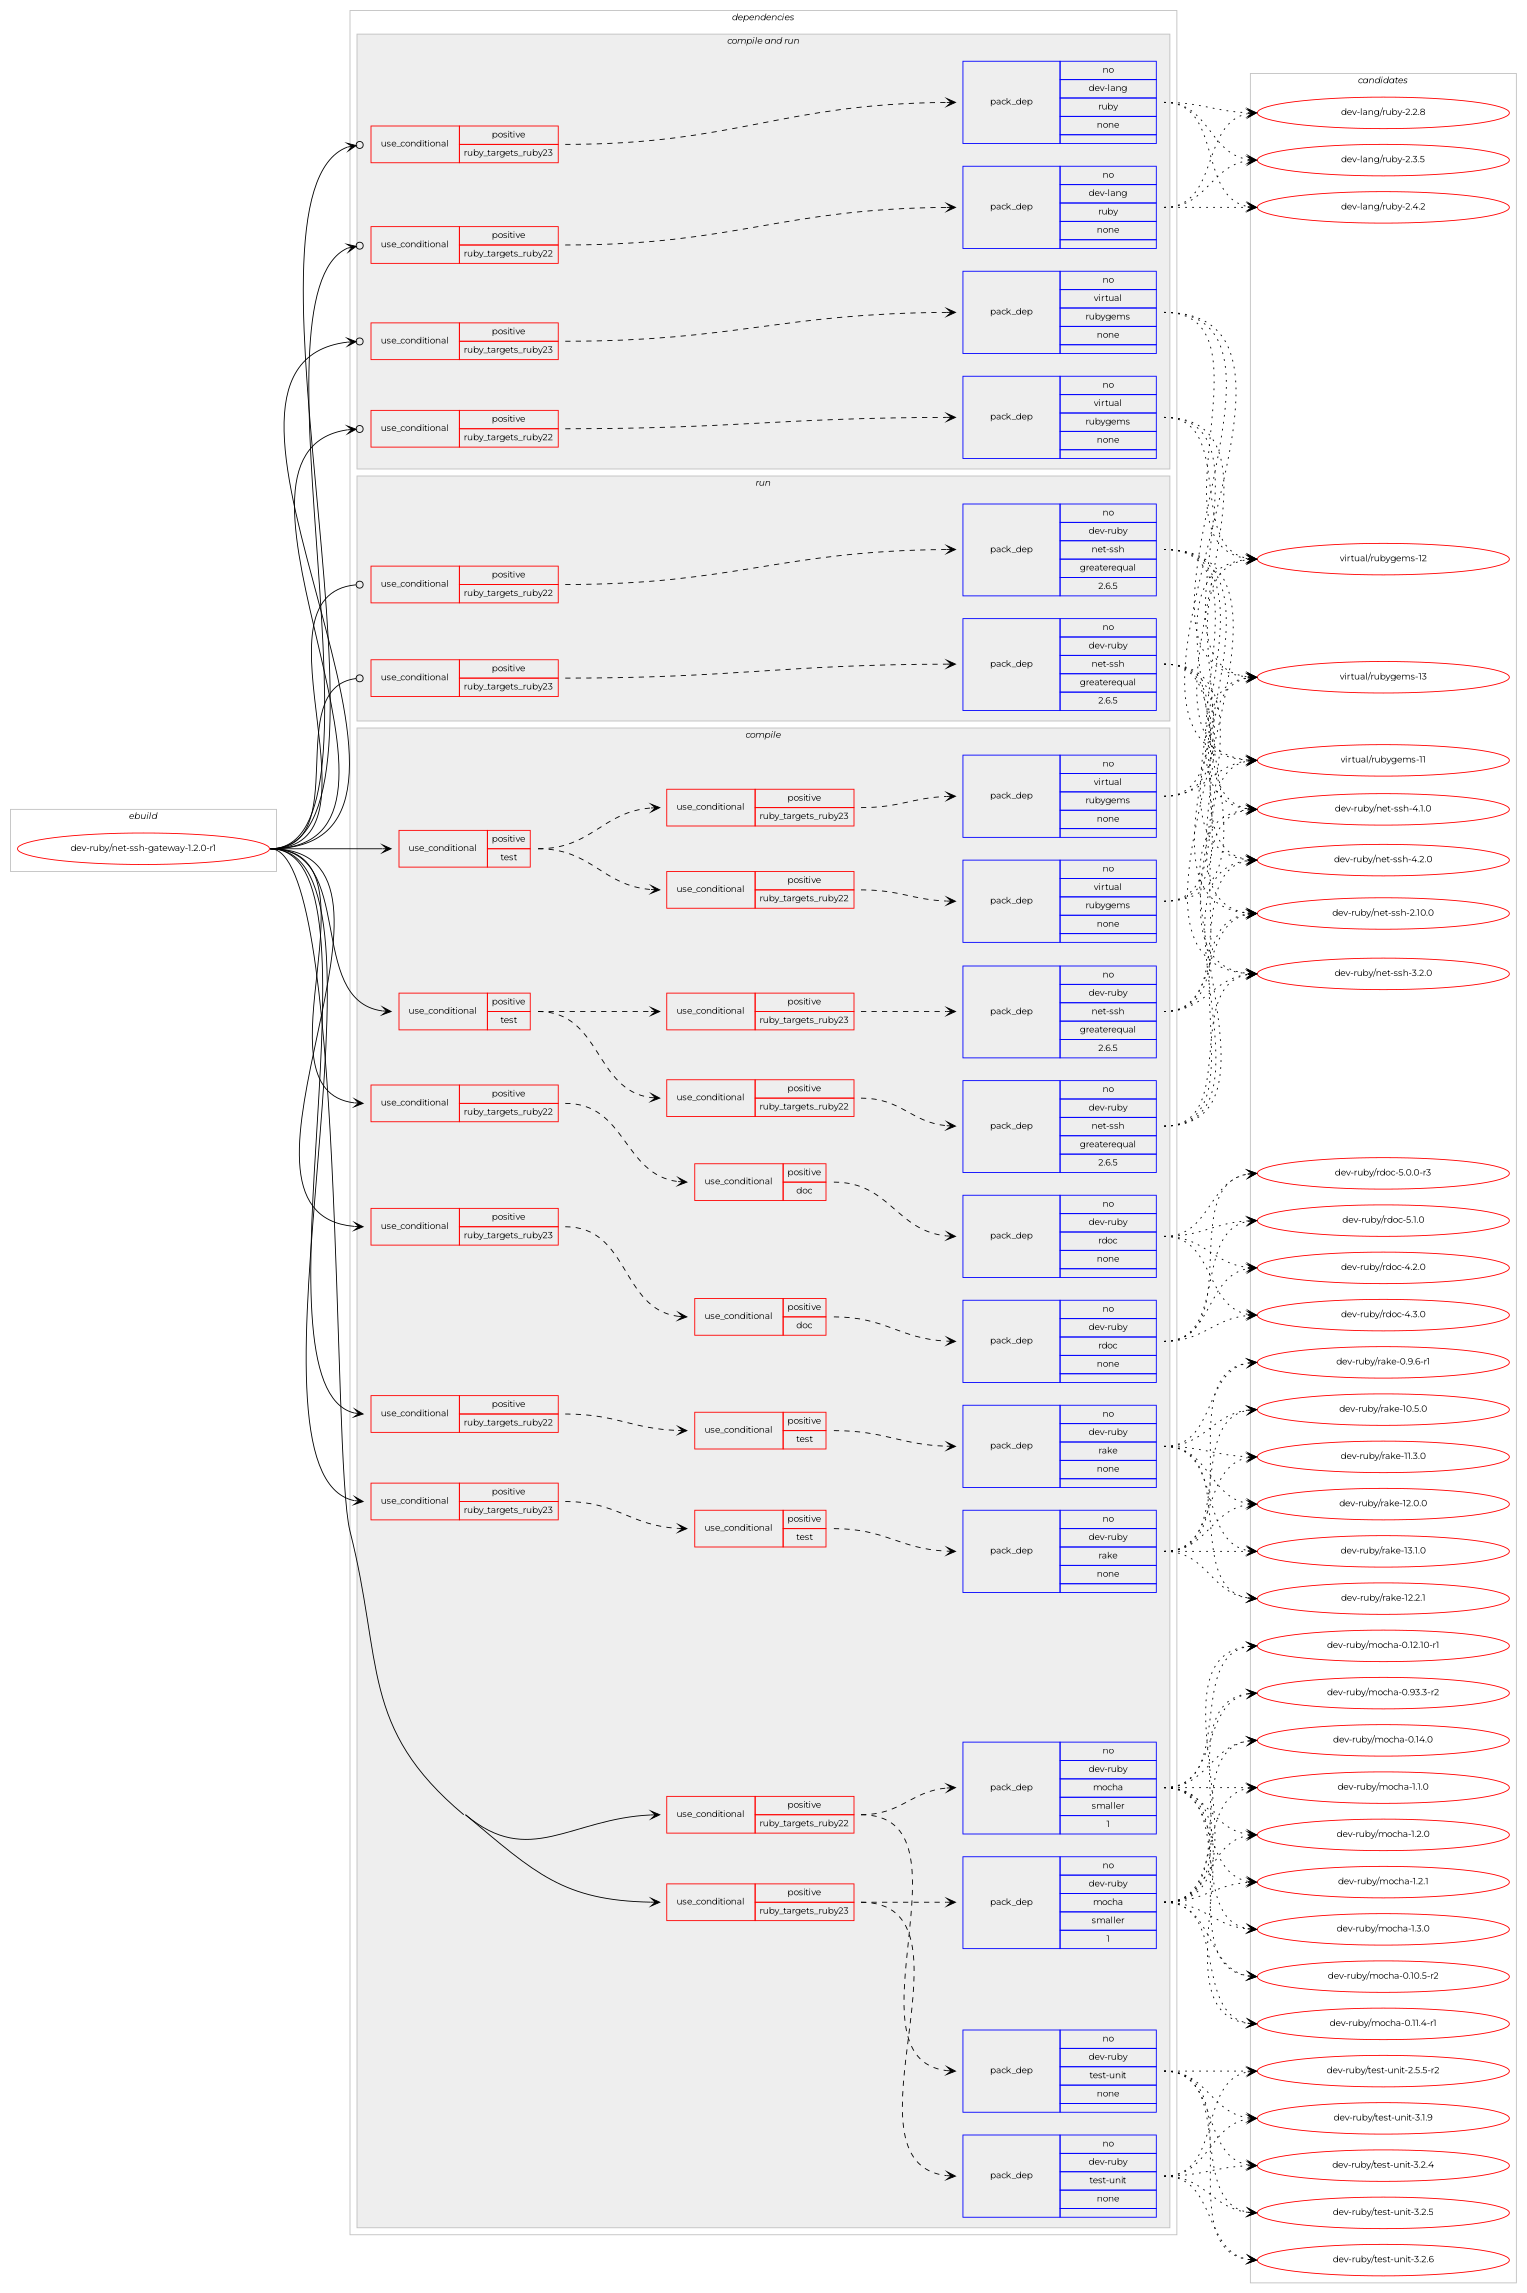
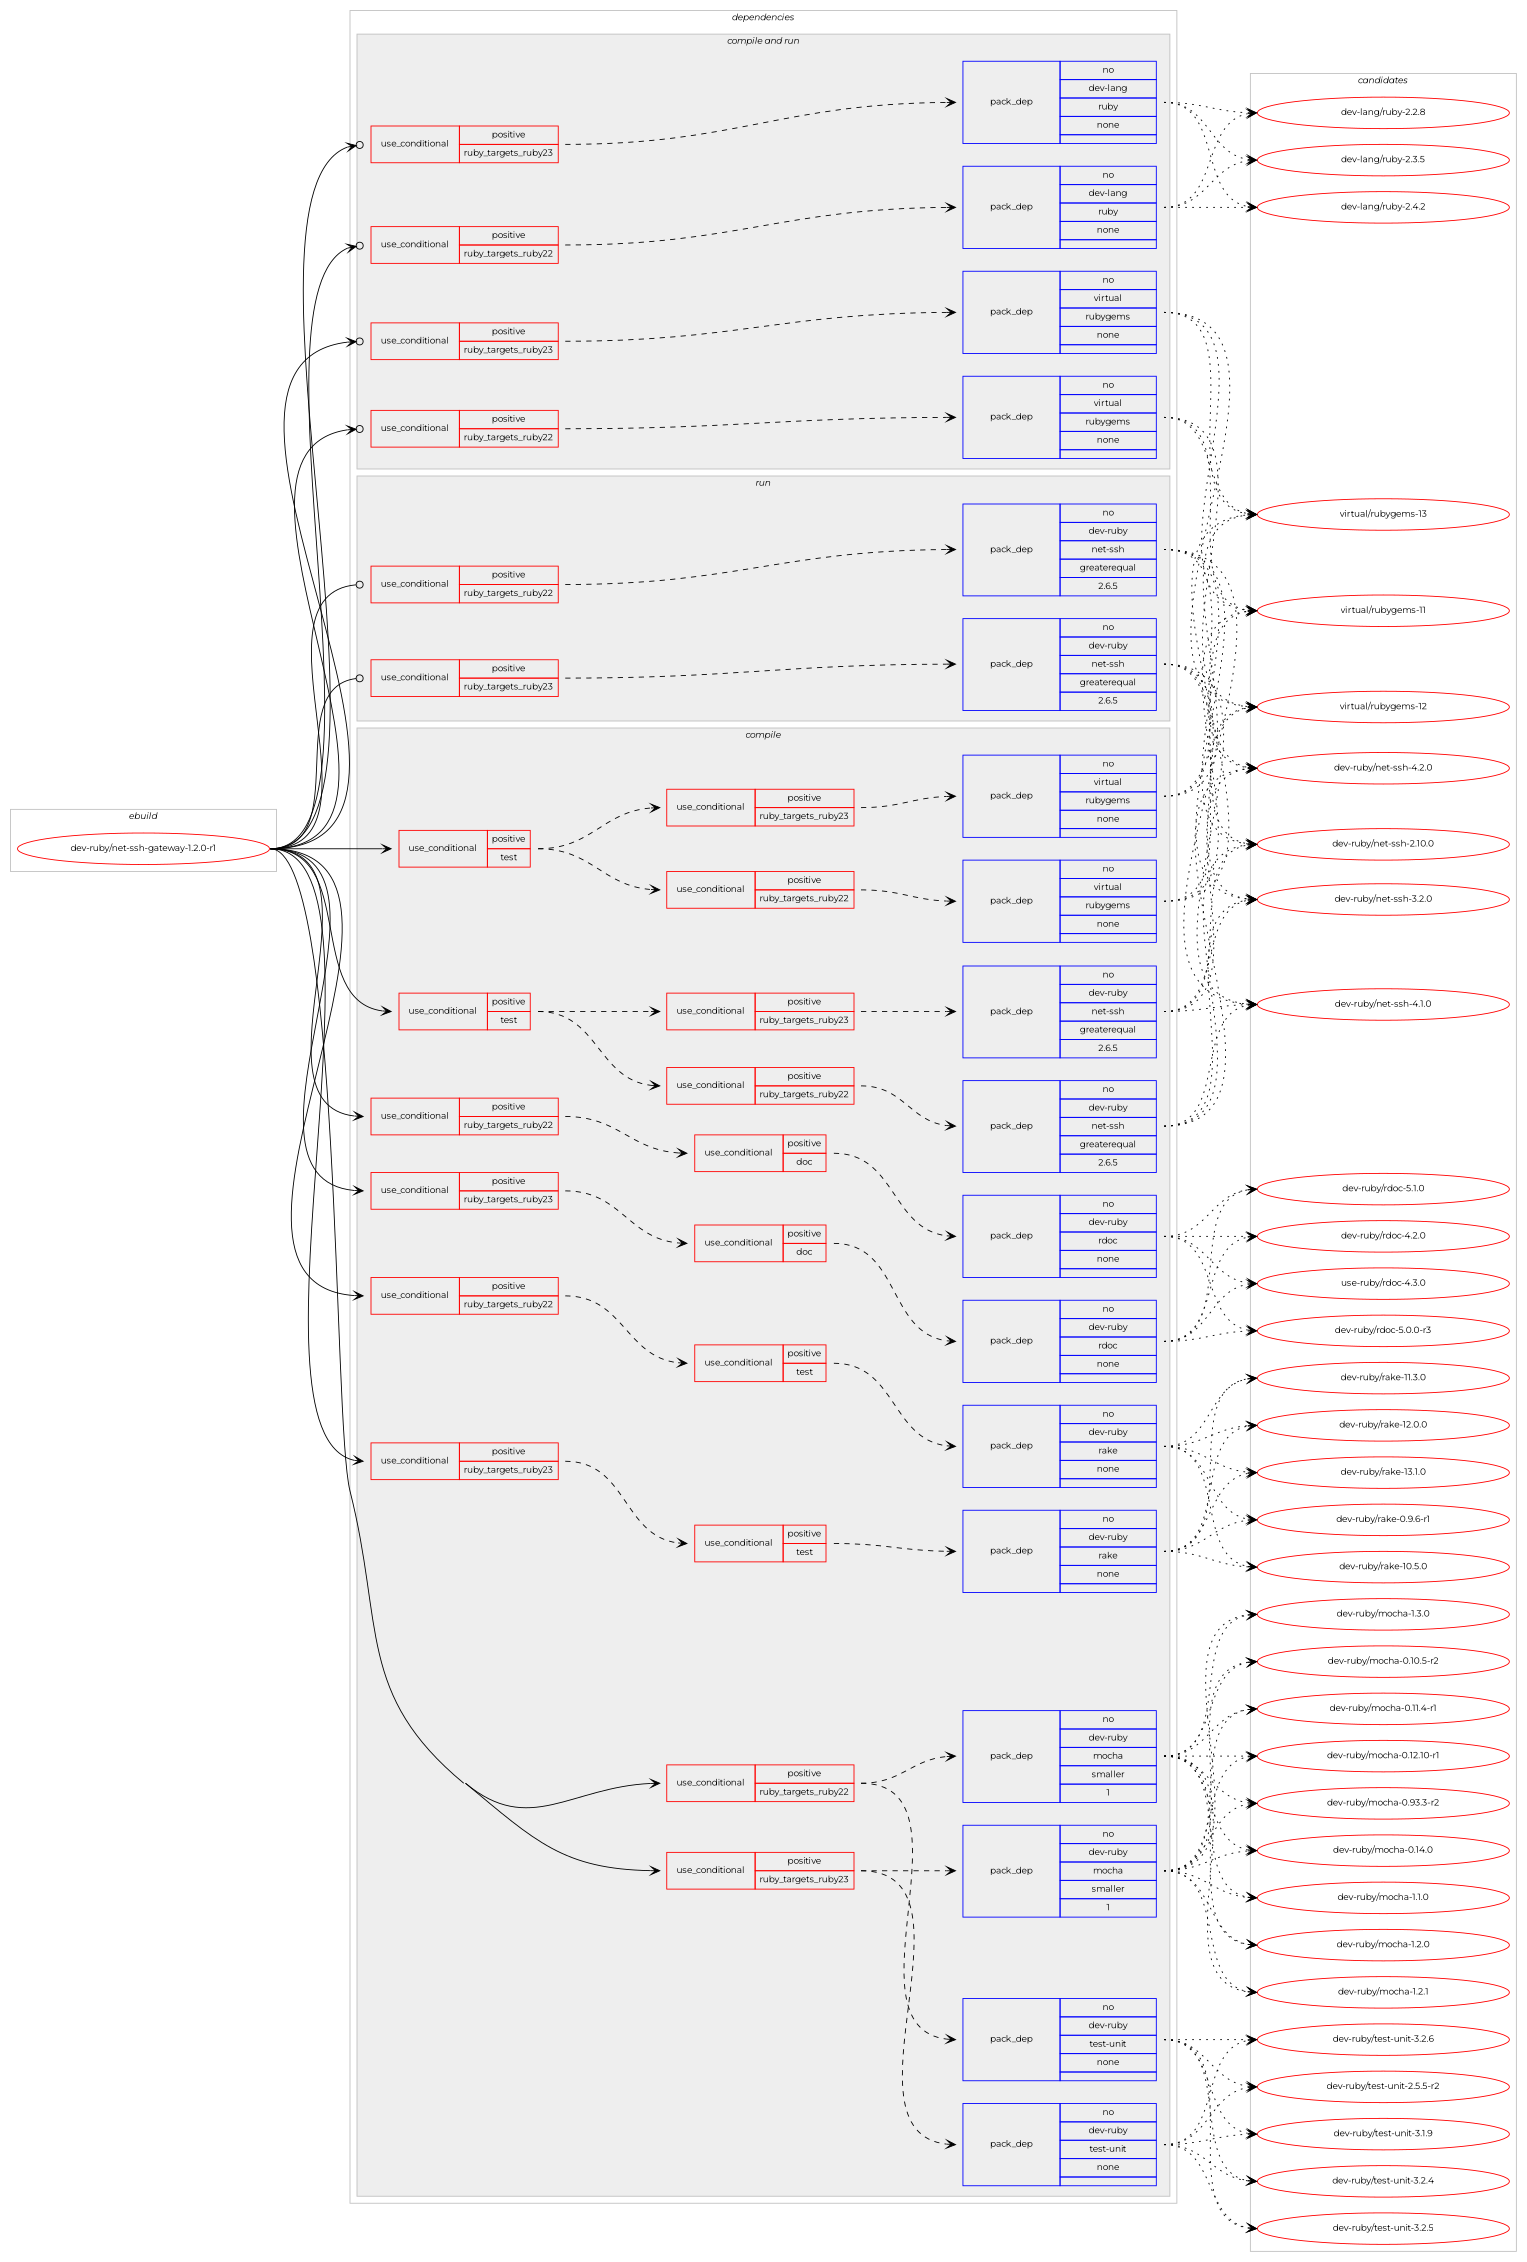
(1383, 1315) -> (1383, 1284)
(1383, 1599) -> none
